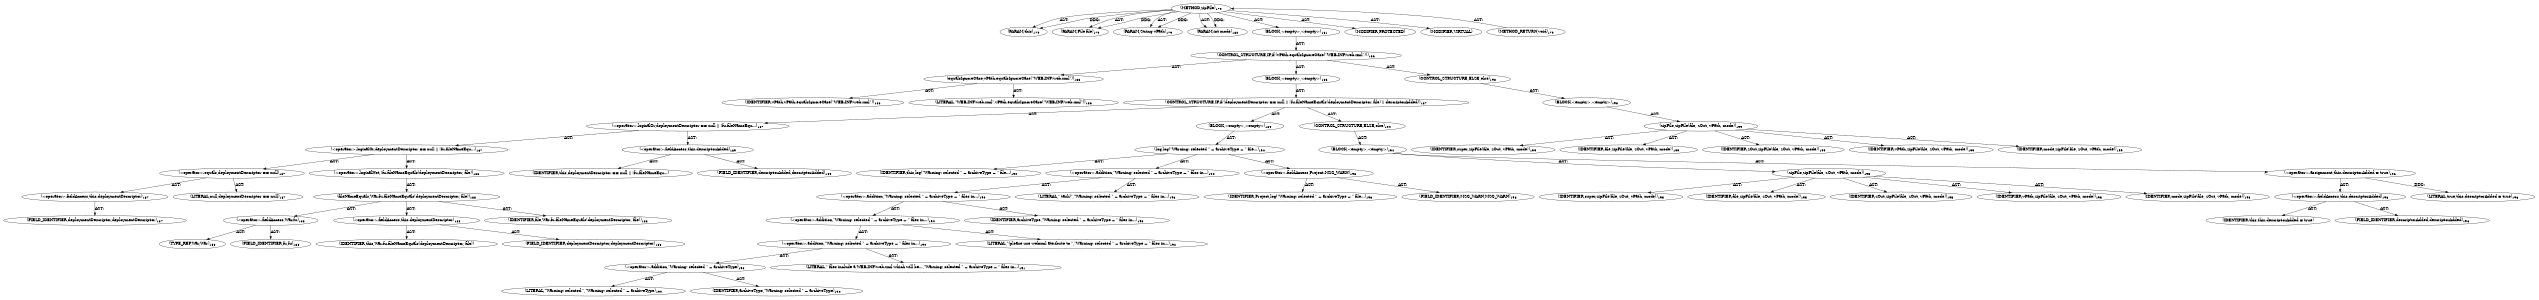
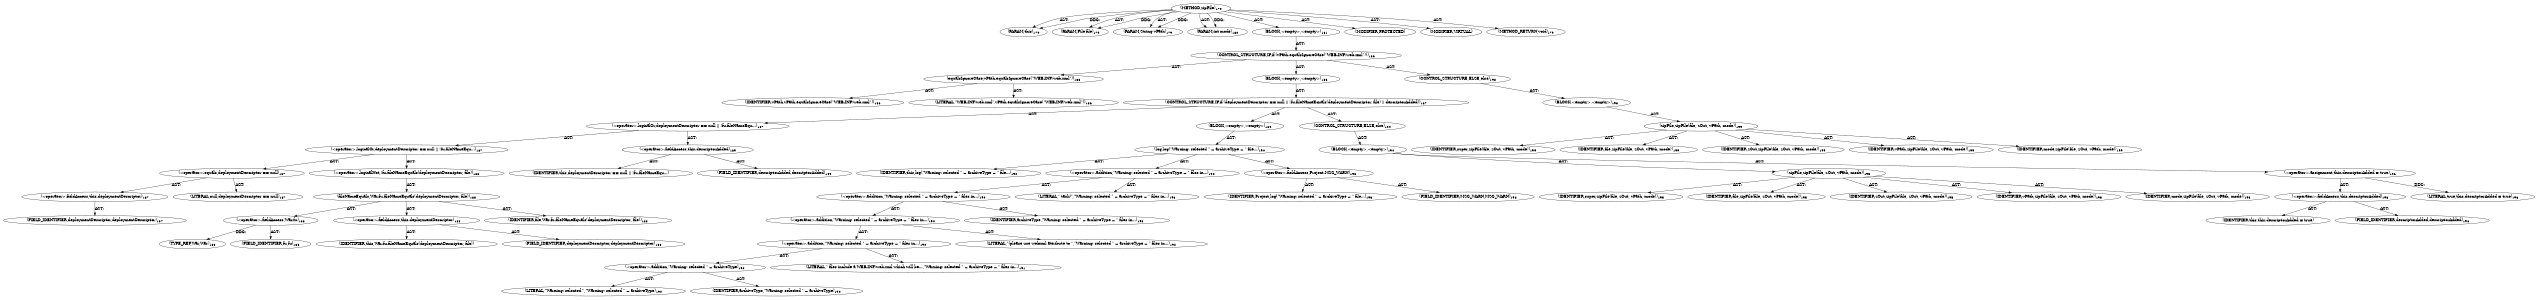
(1371, 13) -> (1363, 17)
(241, 232) -> (241, 232)
